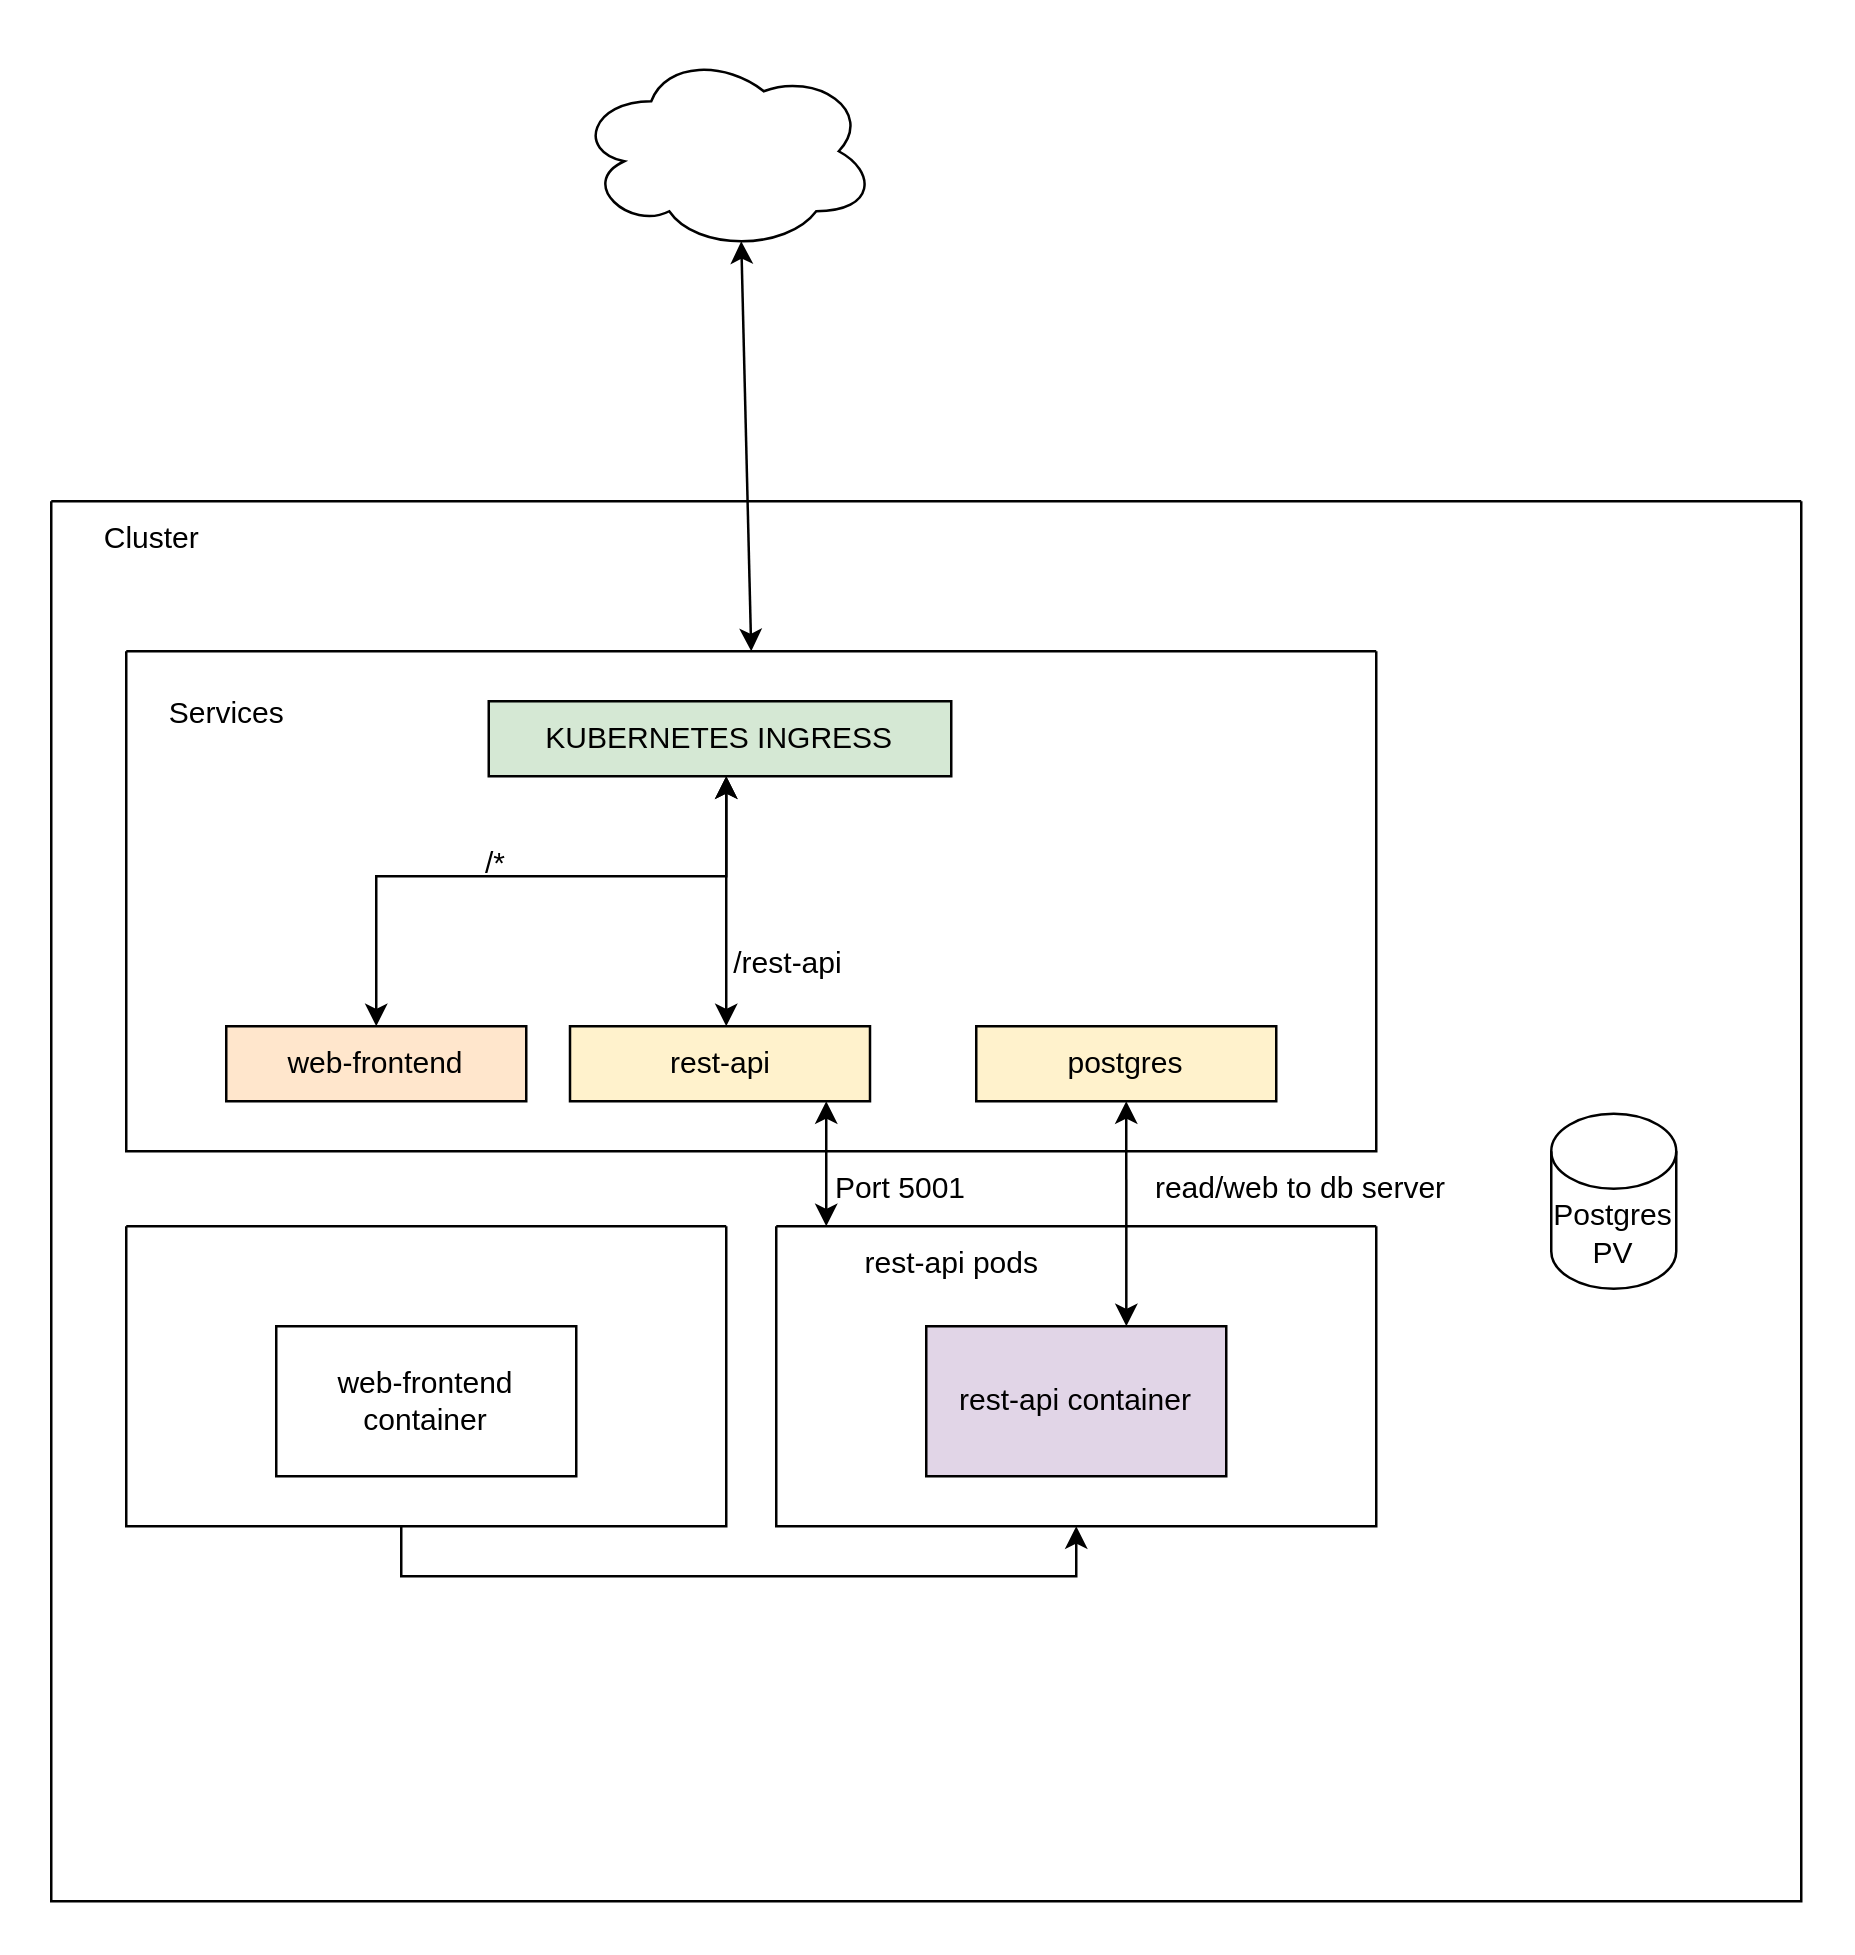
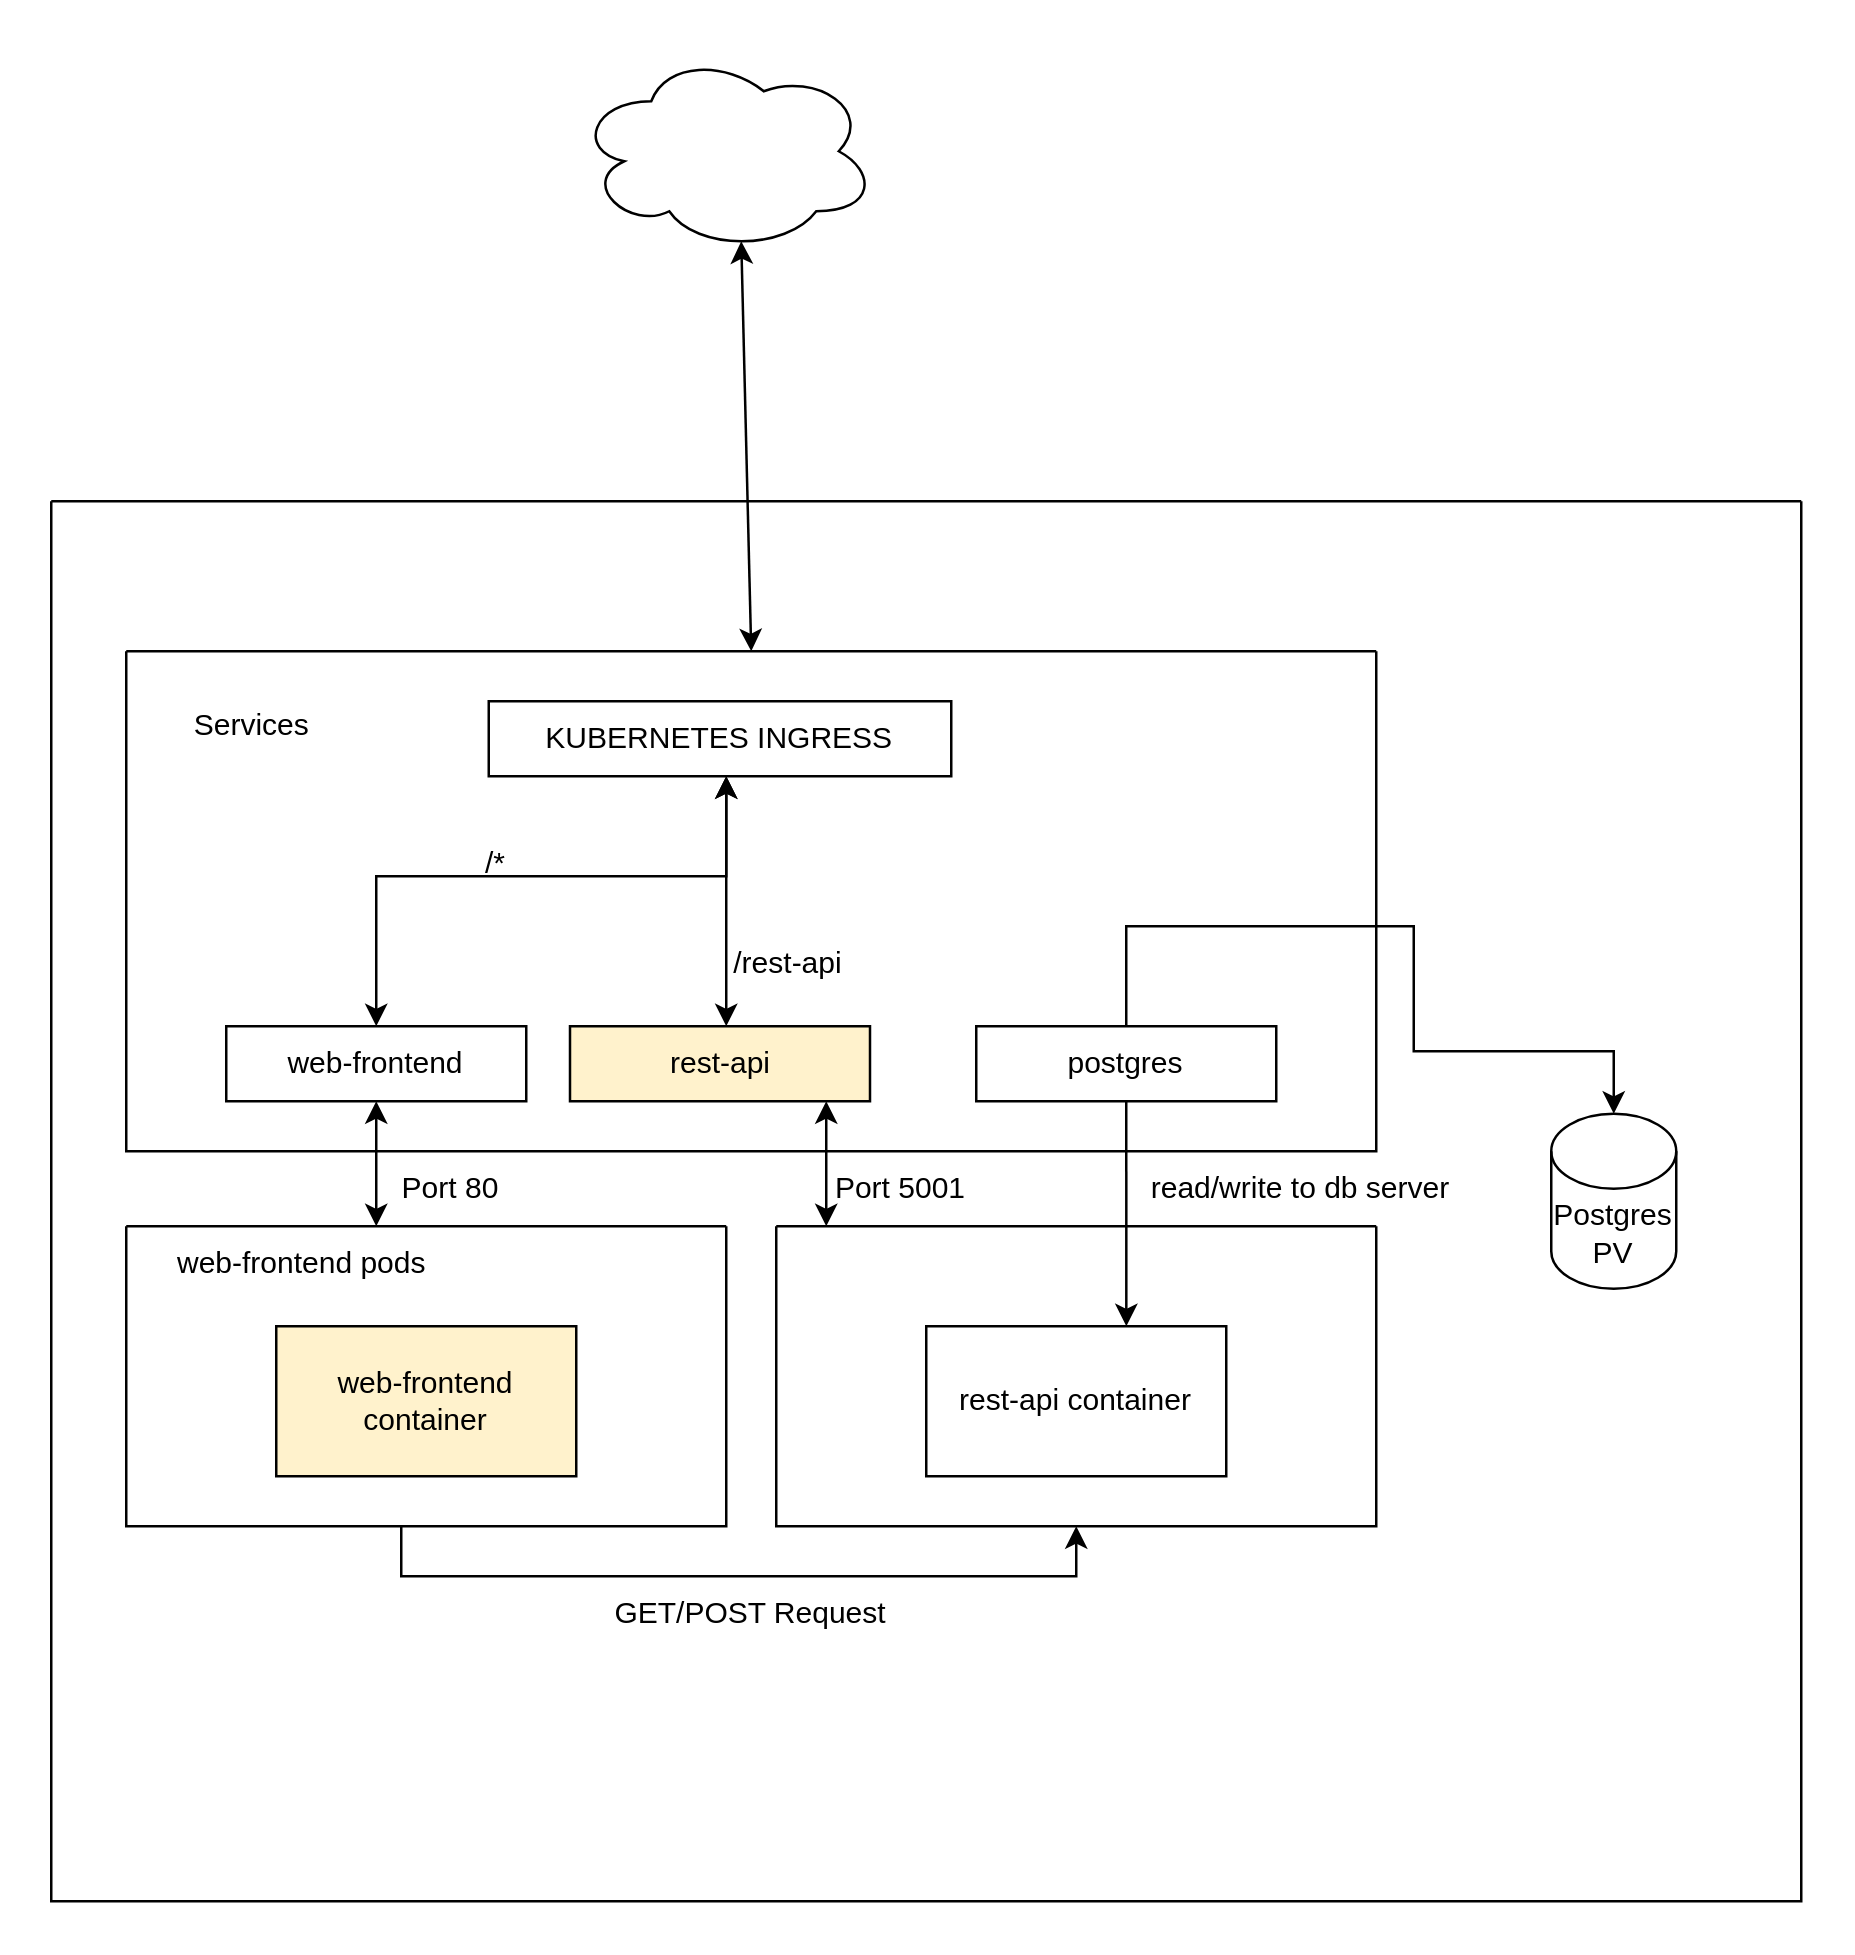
(151, 539) -> none
(226, 714) -> (251, 726)
(720, 739) -> (720, 739)
none -> (1457, 1051)
(376, 1064) -> (376, 1064)
(1126, 1064) -> (1126, 1064)
(1126, 1119) -> (1126, 1112)
none -> (376, 1183)
none -> (451, 1189)
(1301, 1189) -> (1301, 1189)
none -> (301, 1264)
(951, 1264) -> none
(426, 1401) -> (426, 1401)
(1076, 1401) -> (1076, 1401)
none -> (751, 1614)
